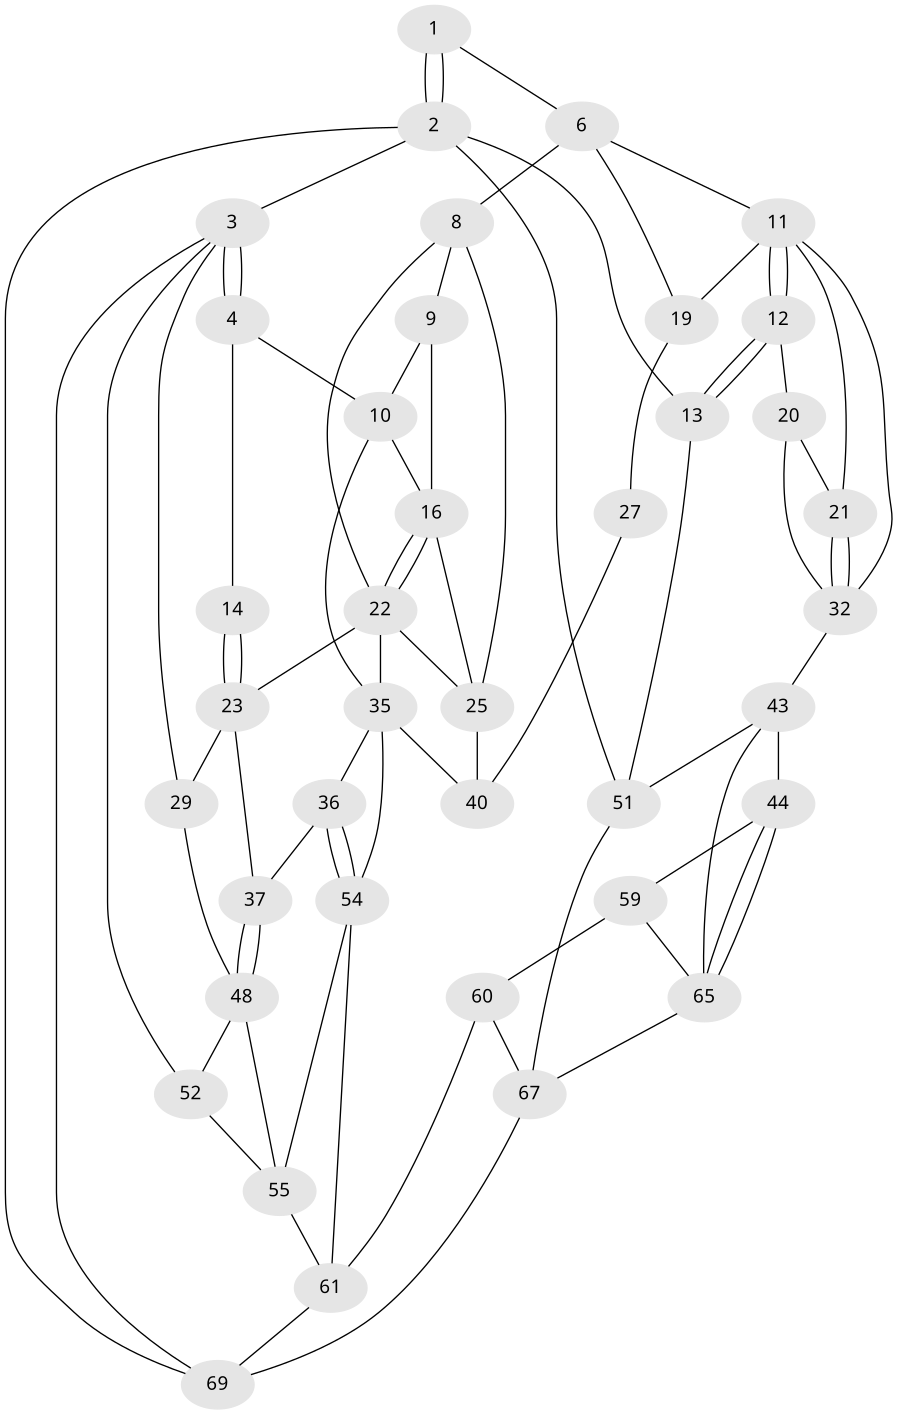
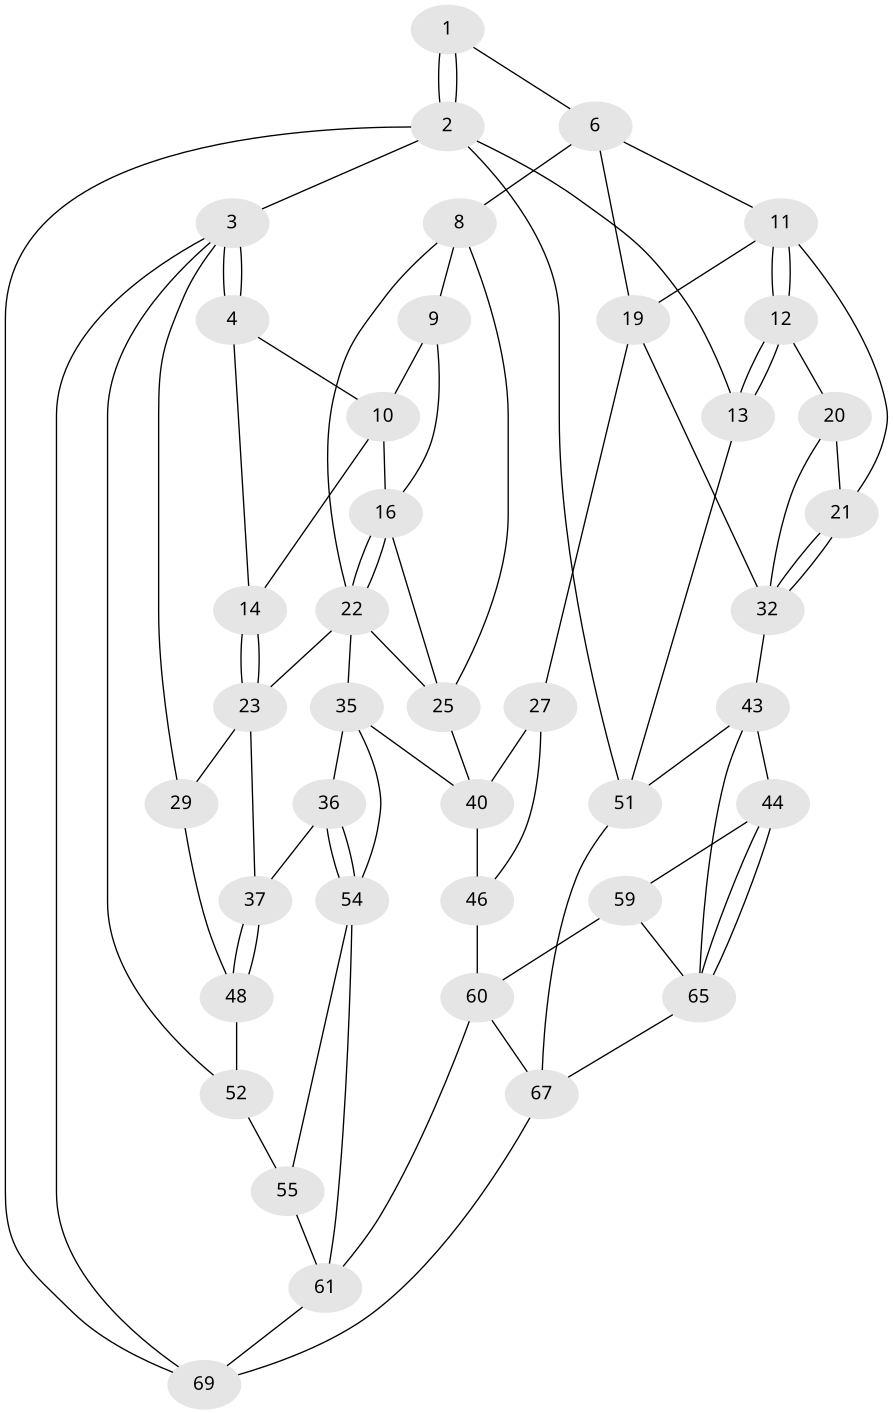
(884, 407) -> (700, 465)
(327, 564) -> (317, 514)
none -> (477, 901)
(261, 1094) -> none
